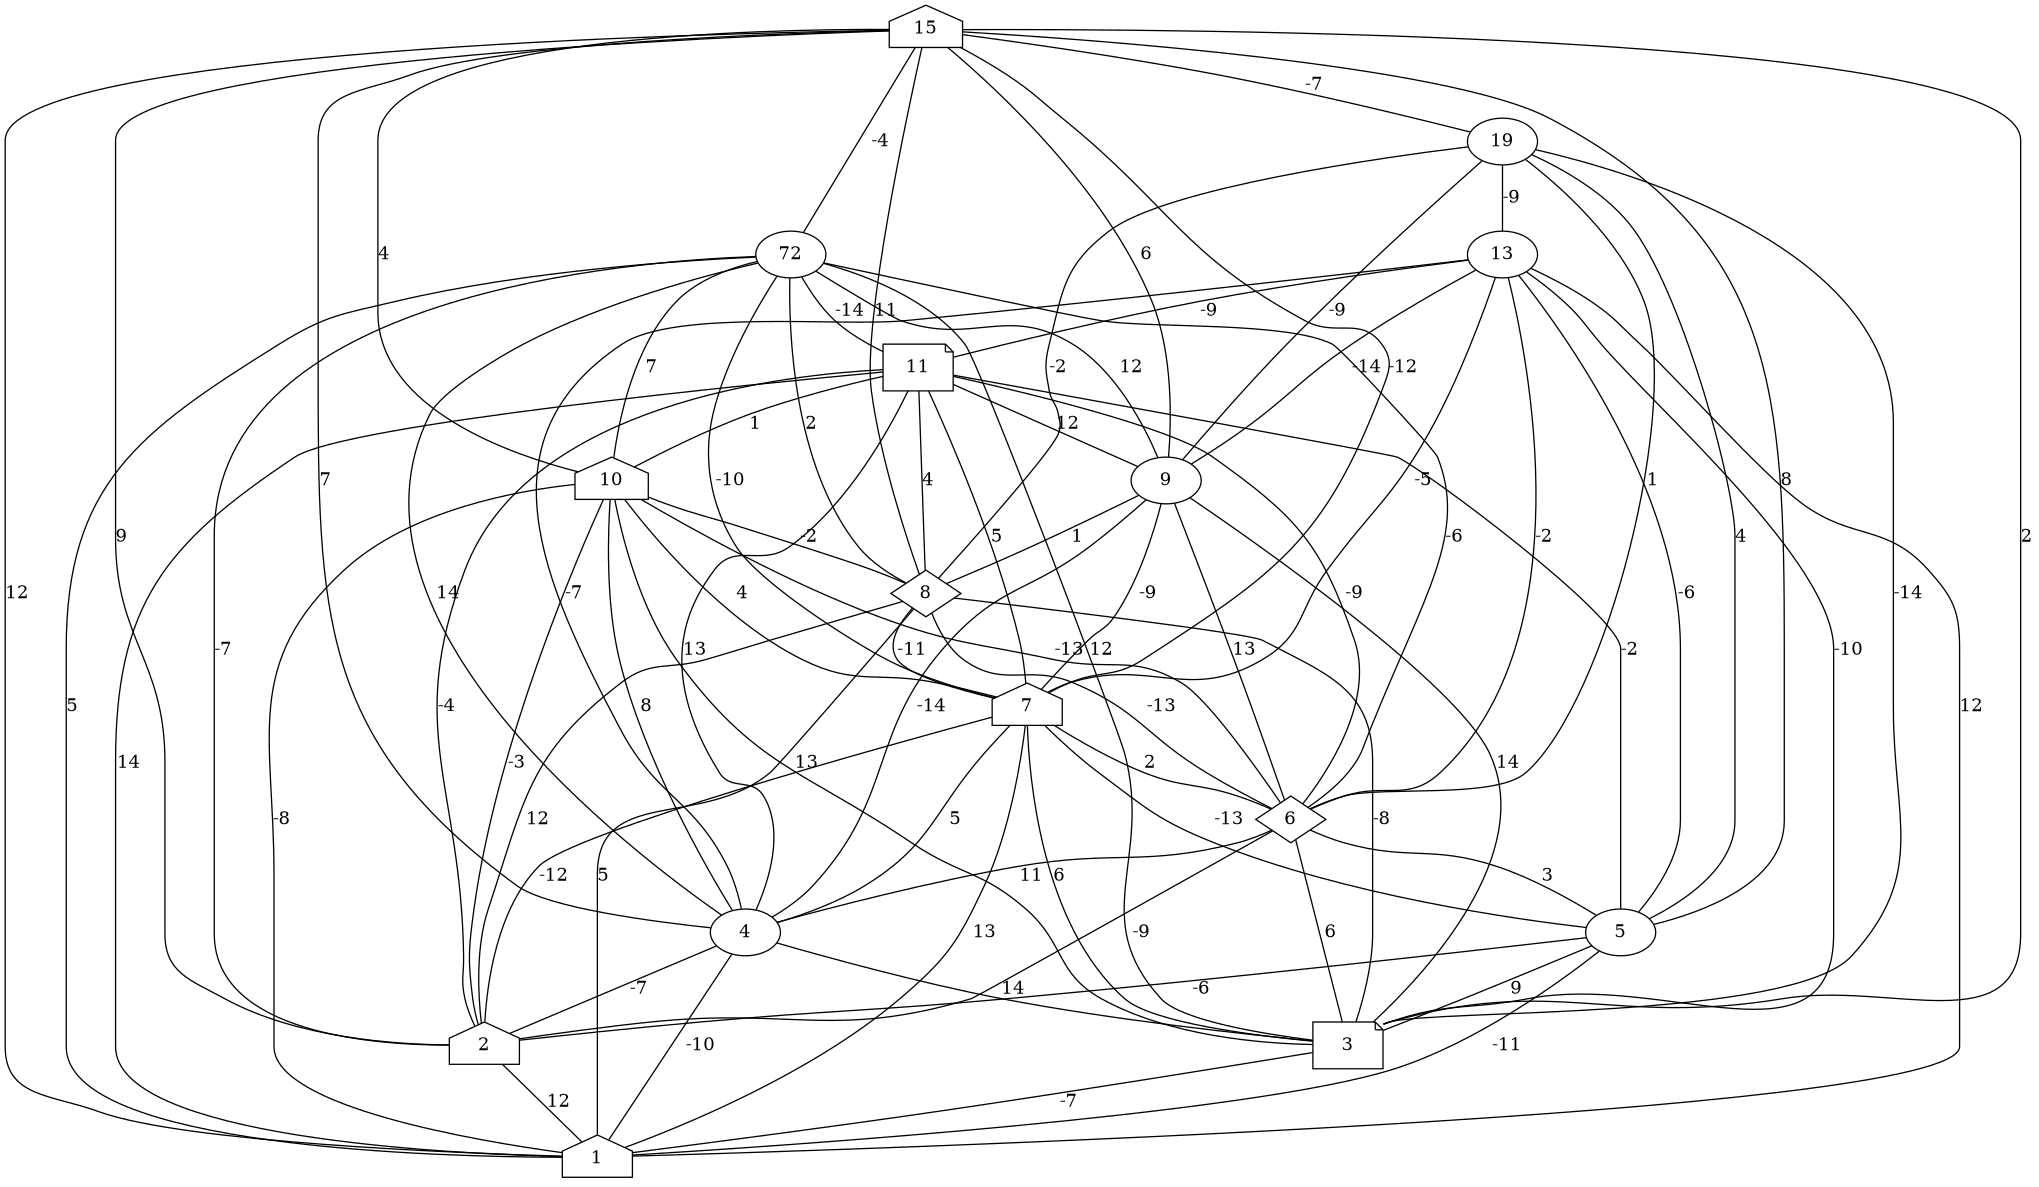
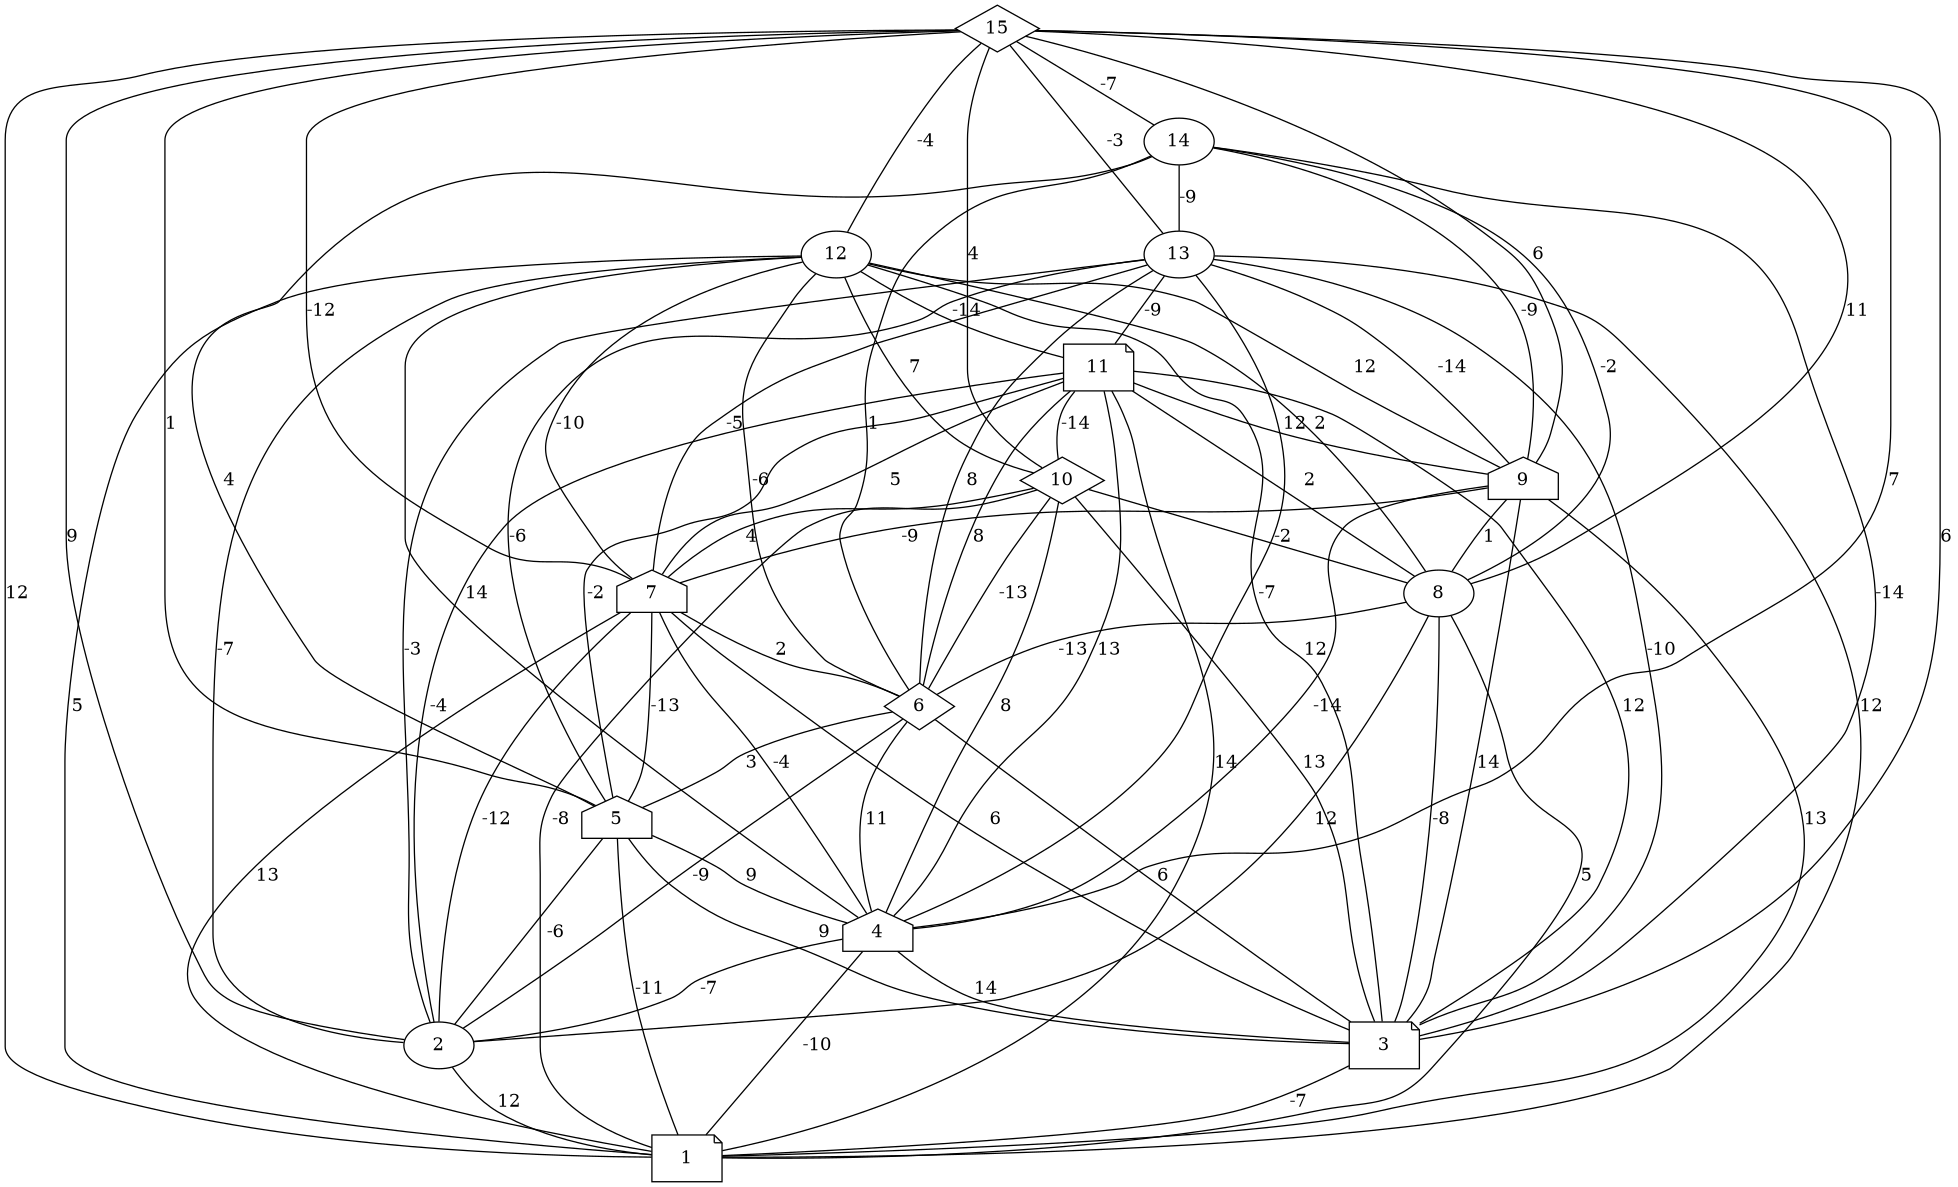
(926, 29) -> (997, 29)
none -> (1086, 139)
(1502, 142) -> (1179, 142)
(791, 255) -> (836, 255)
(756, 424) -> (1076, 424)
(612, 480) -> (1062, 480)
(929, 480) -> (1310, 480)
(1166, 480) -> (1523, 480)
(1787, 480) -> (171, 424)
(1544, 537) -> (973, 480)
(2027, 537) -> (1947, 537)
(926, 593) -> (1439, 593)
(1354, 593) -> (979, 537)
none -> (1566, 616)
(894, 651) -> none
(1231, 651) -> (1542, 1084)
(508, 756) -> (501, 388)
(956, 819) -> (782, 763)
none -> (746, 886)
(745, 932) -> (878, 932)
(1621, 932) -> (617, 819)
(484, 1045) -> (439, 1045)
(597, 1158) -> (687, 1158)
